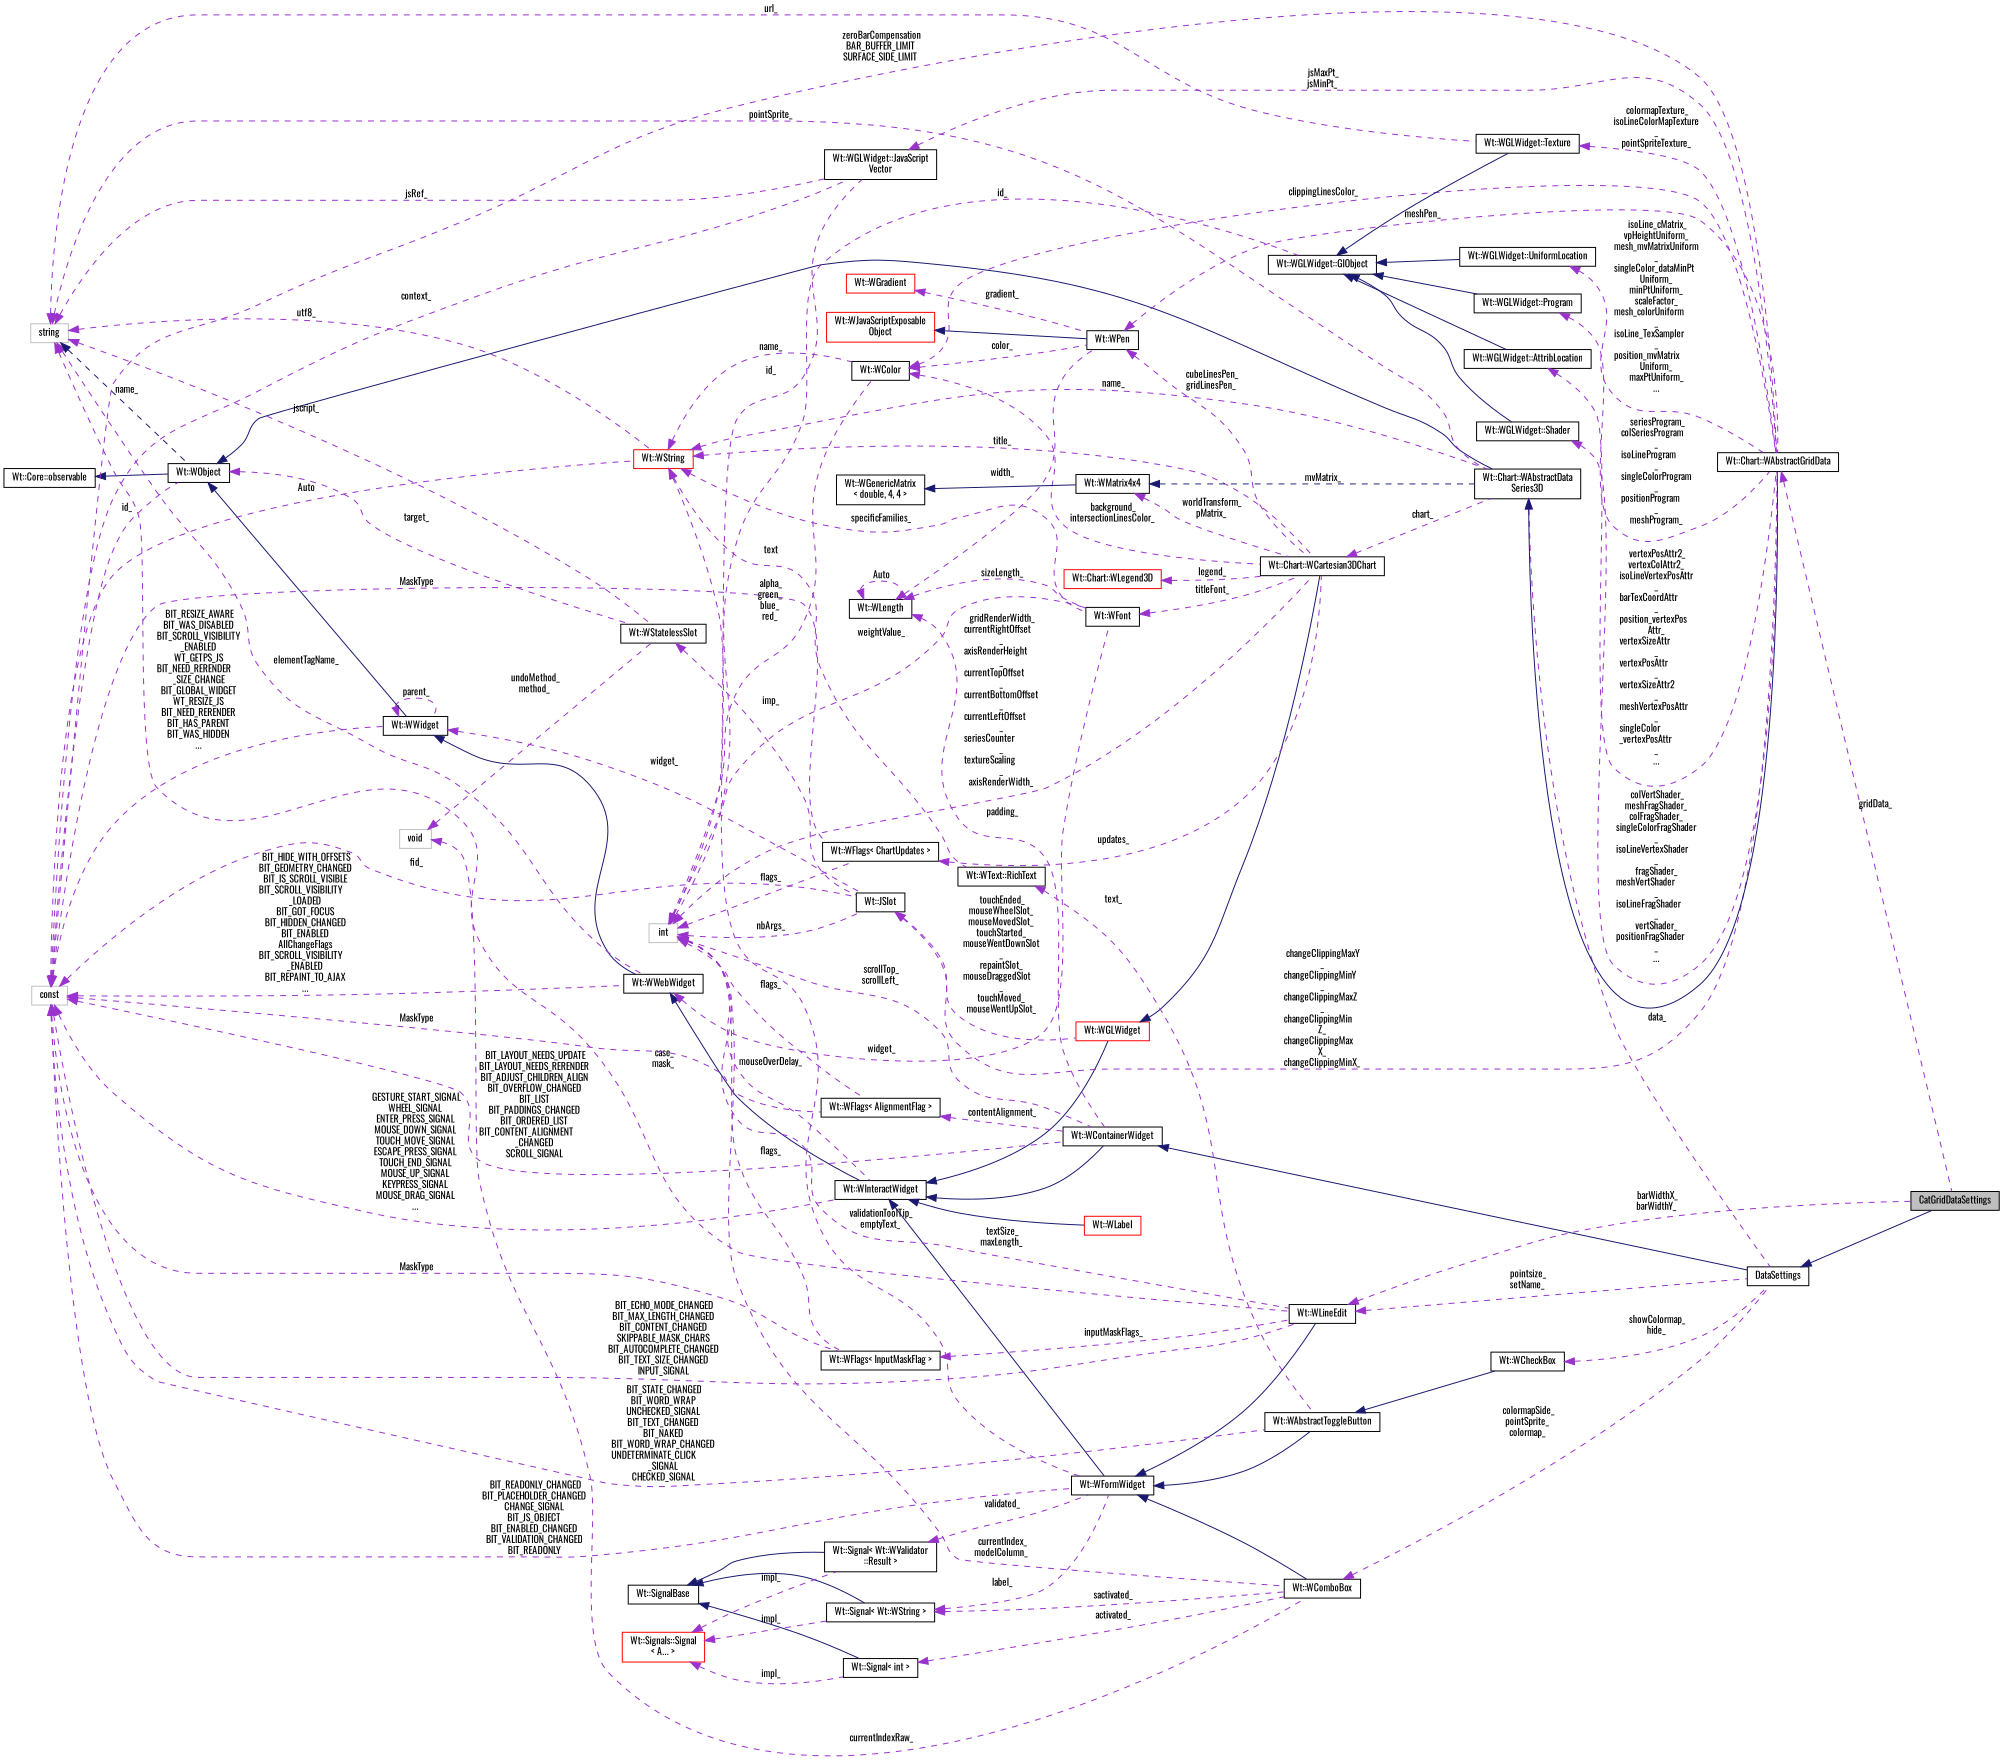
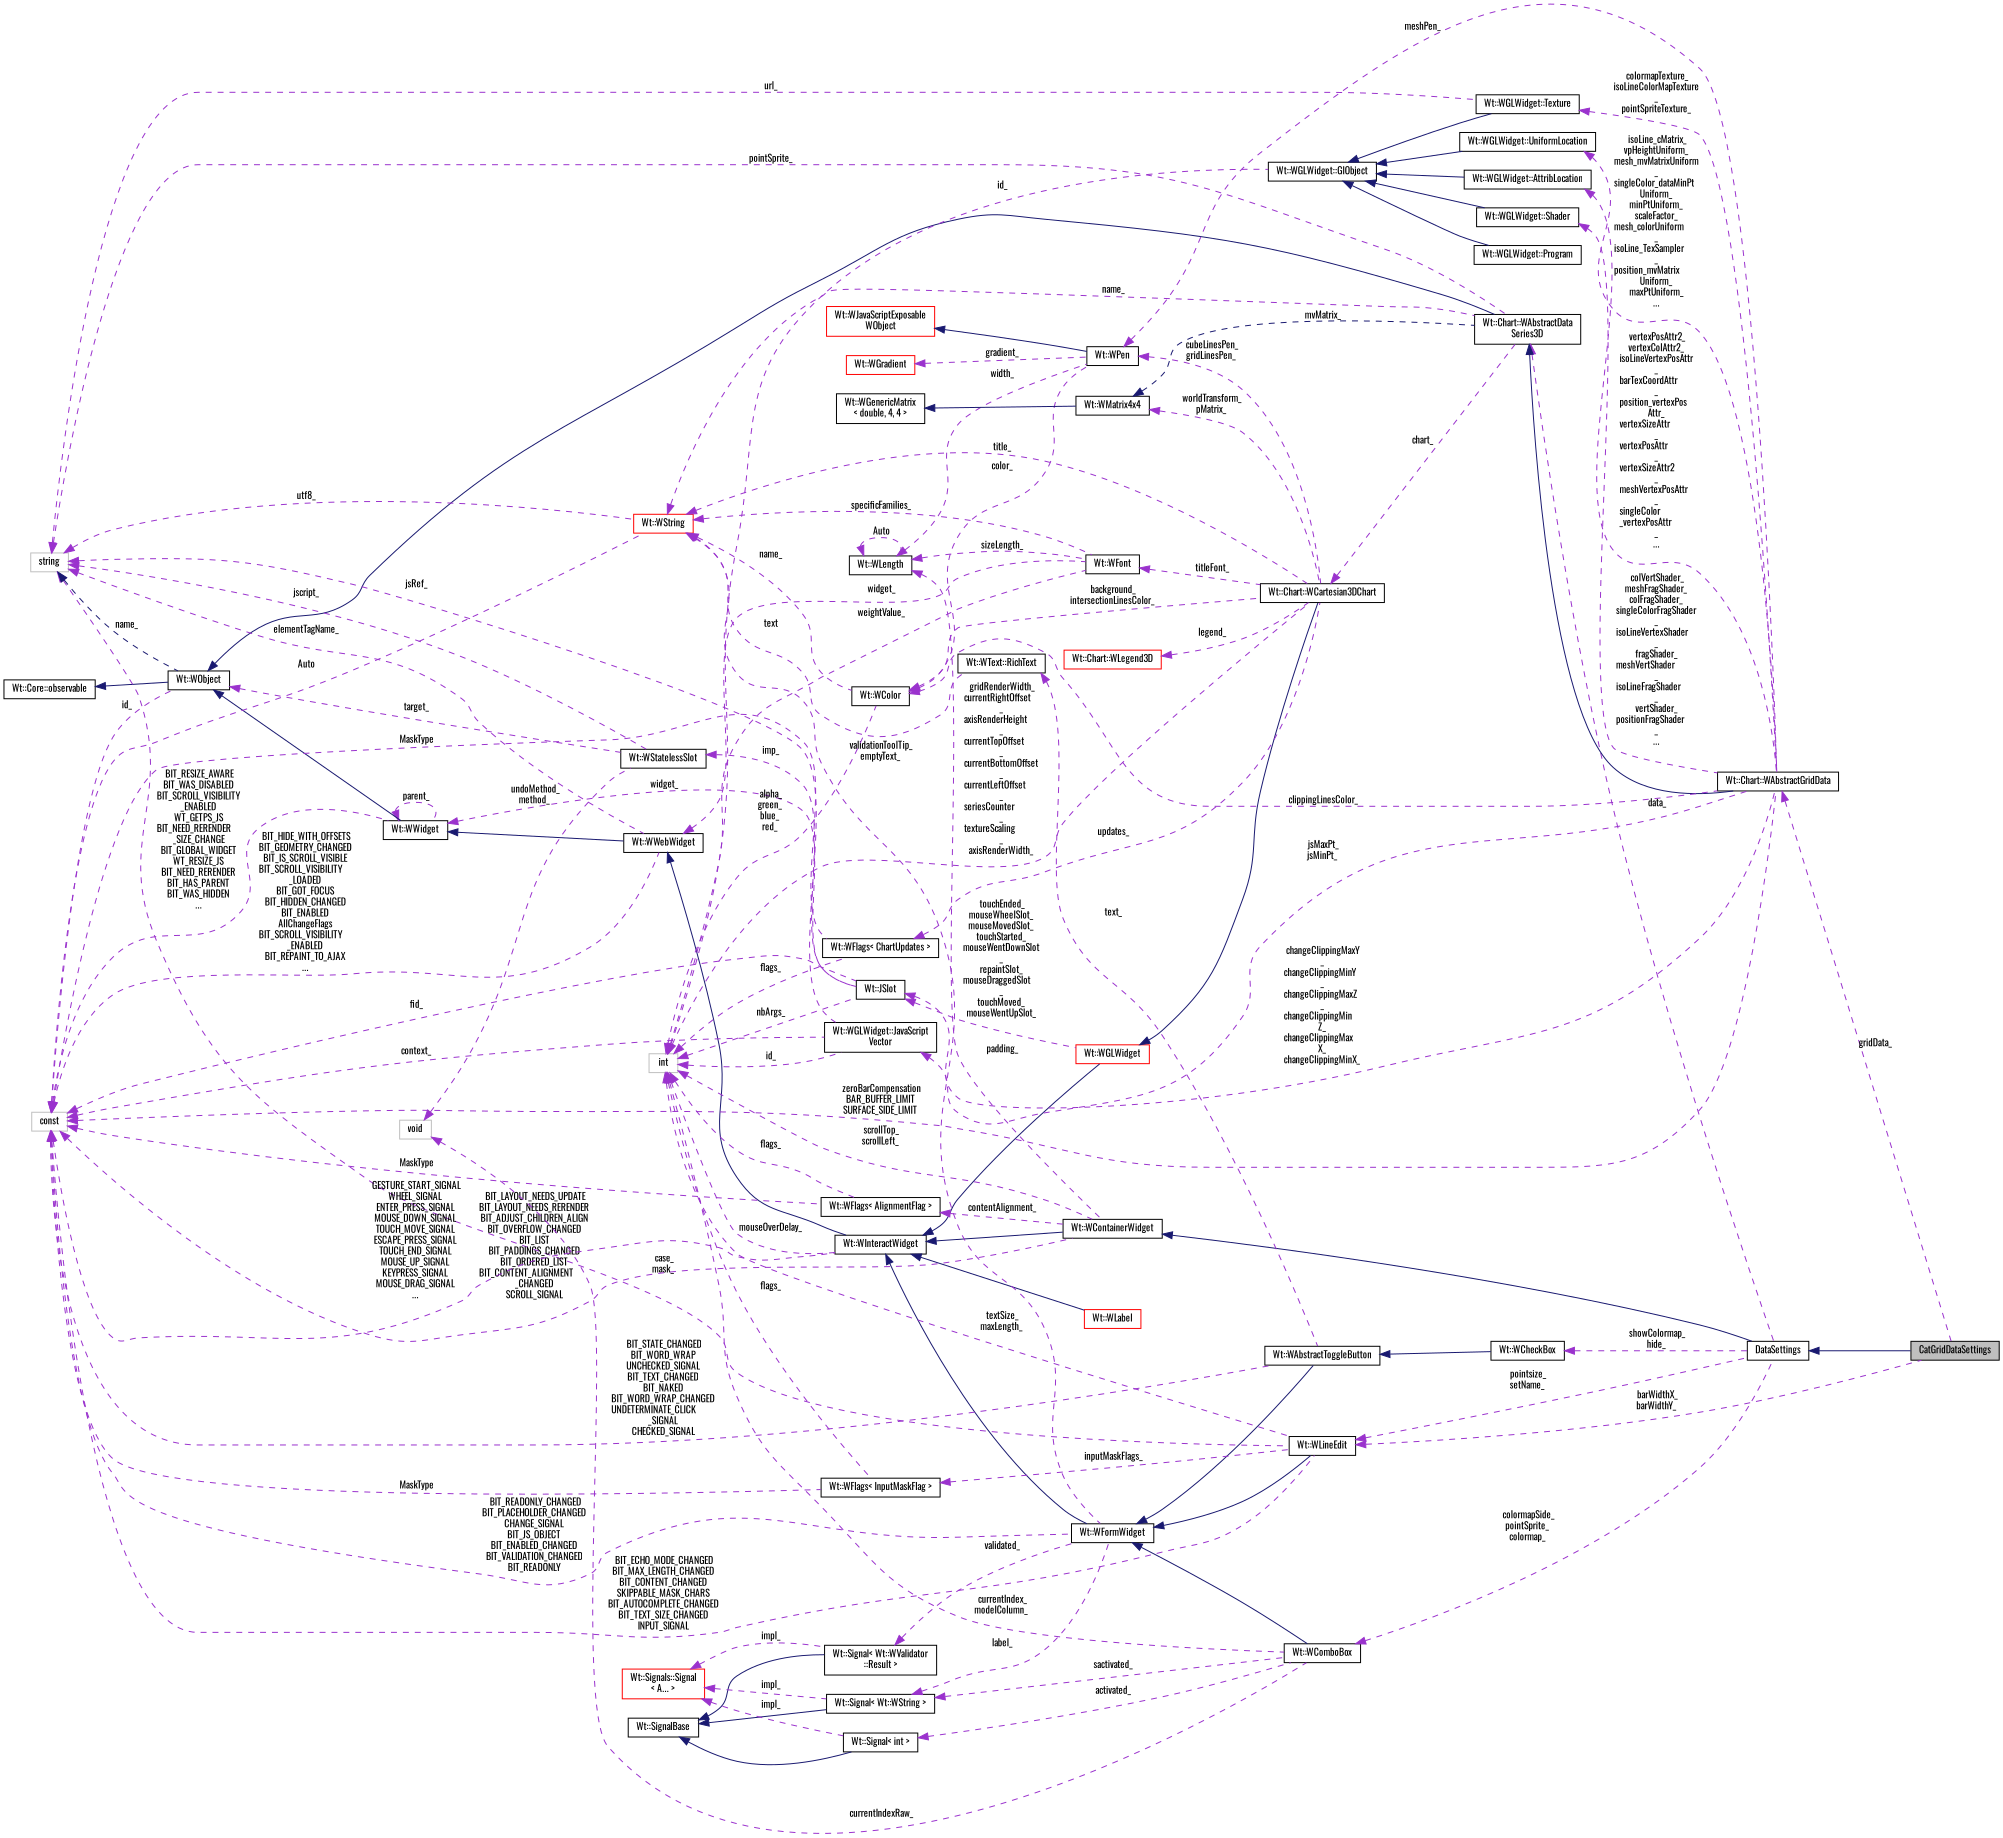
(881, 327) -> (881, 321)
(1613, 525) -> none
